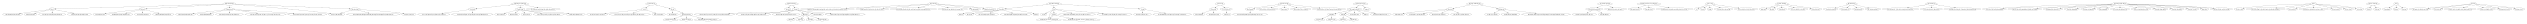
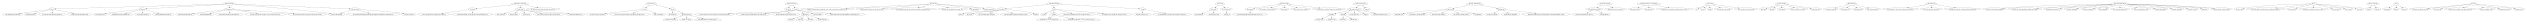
none -> (1478, 14)
